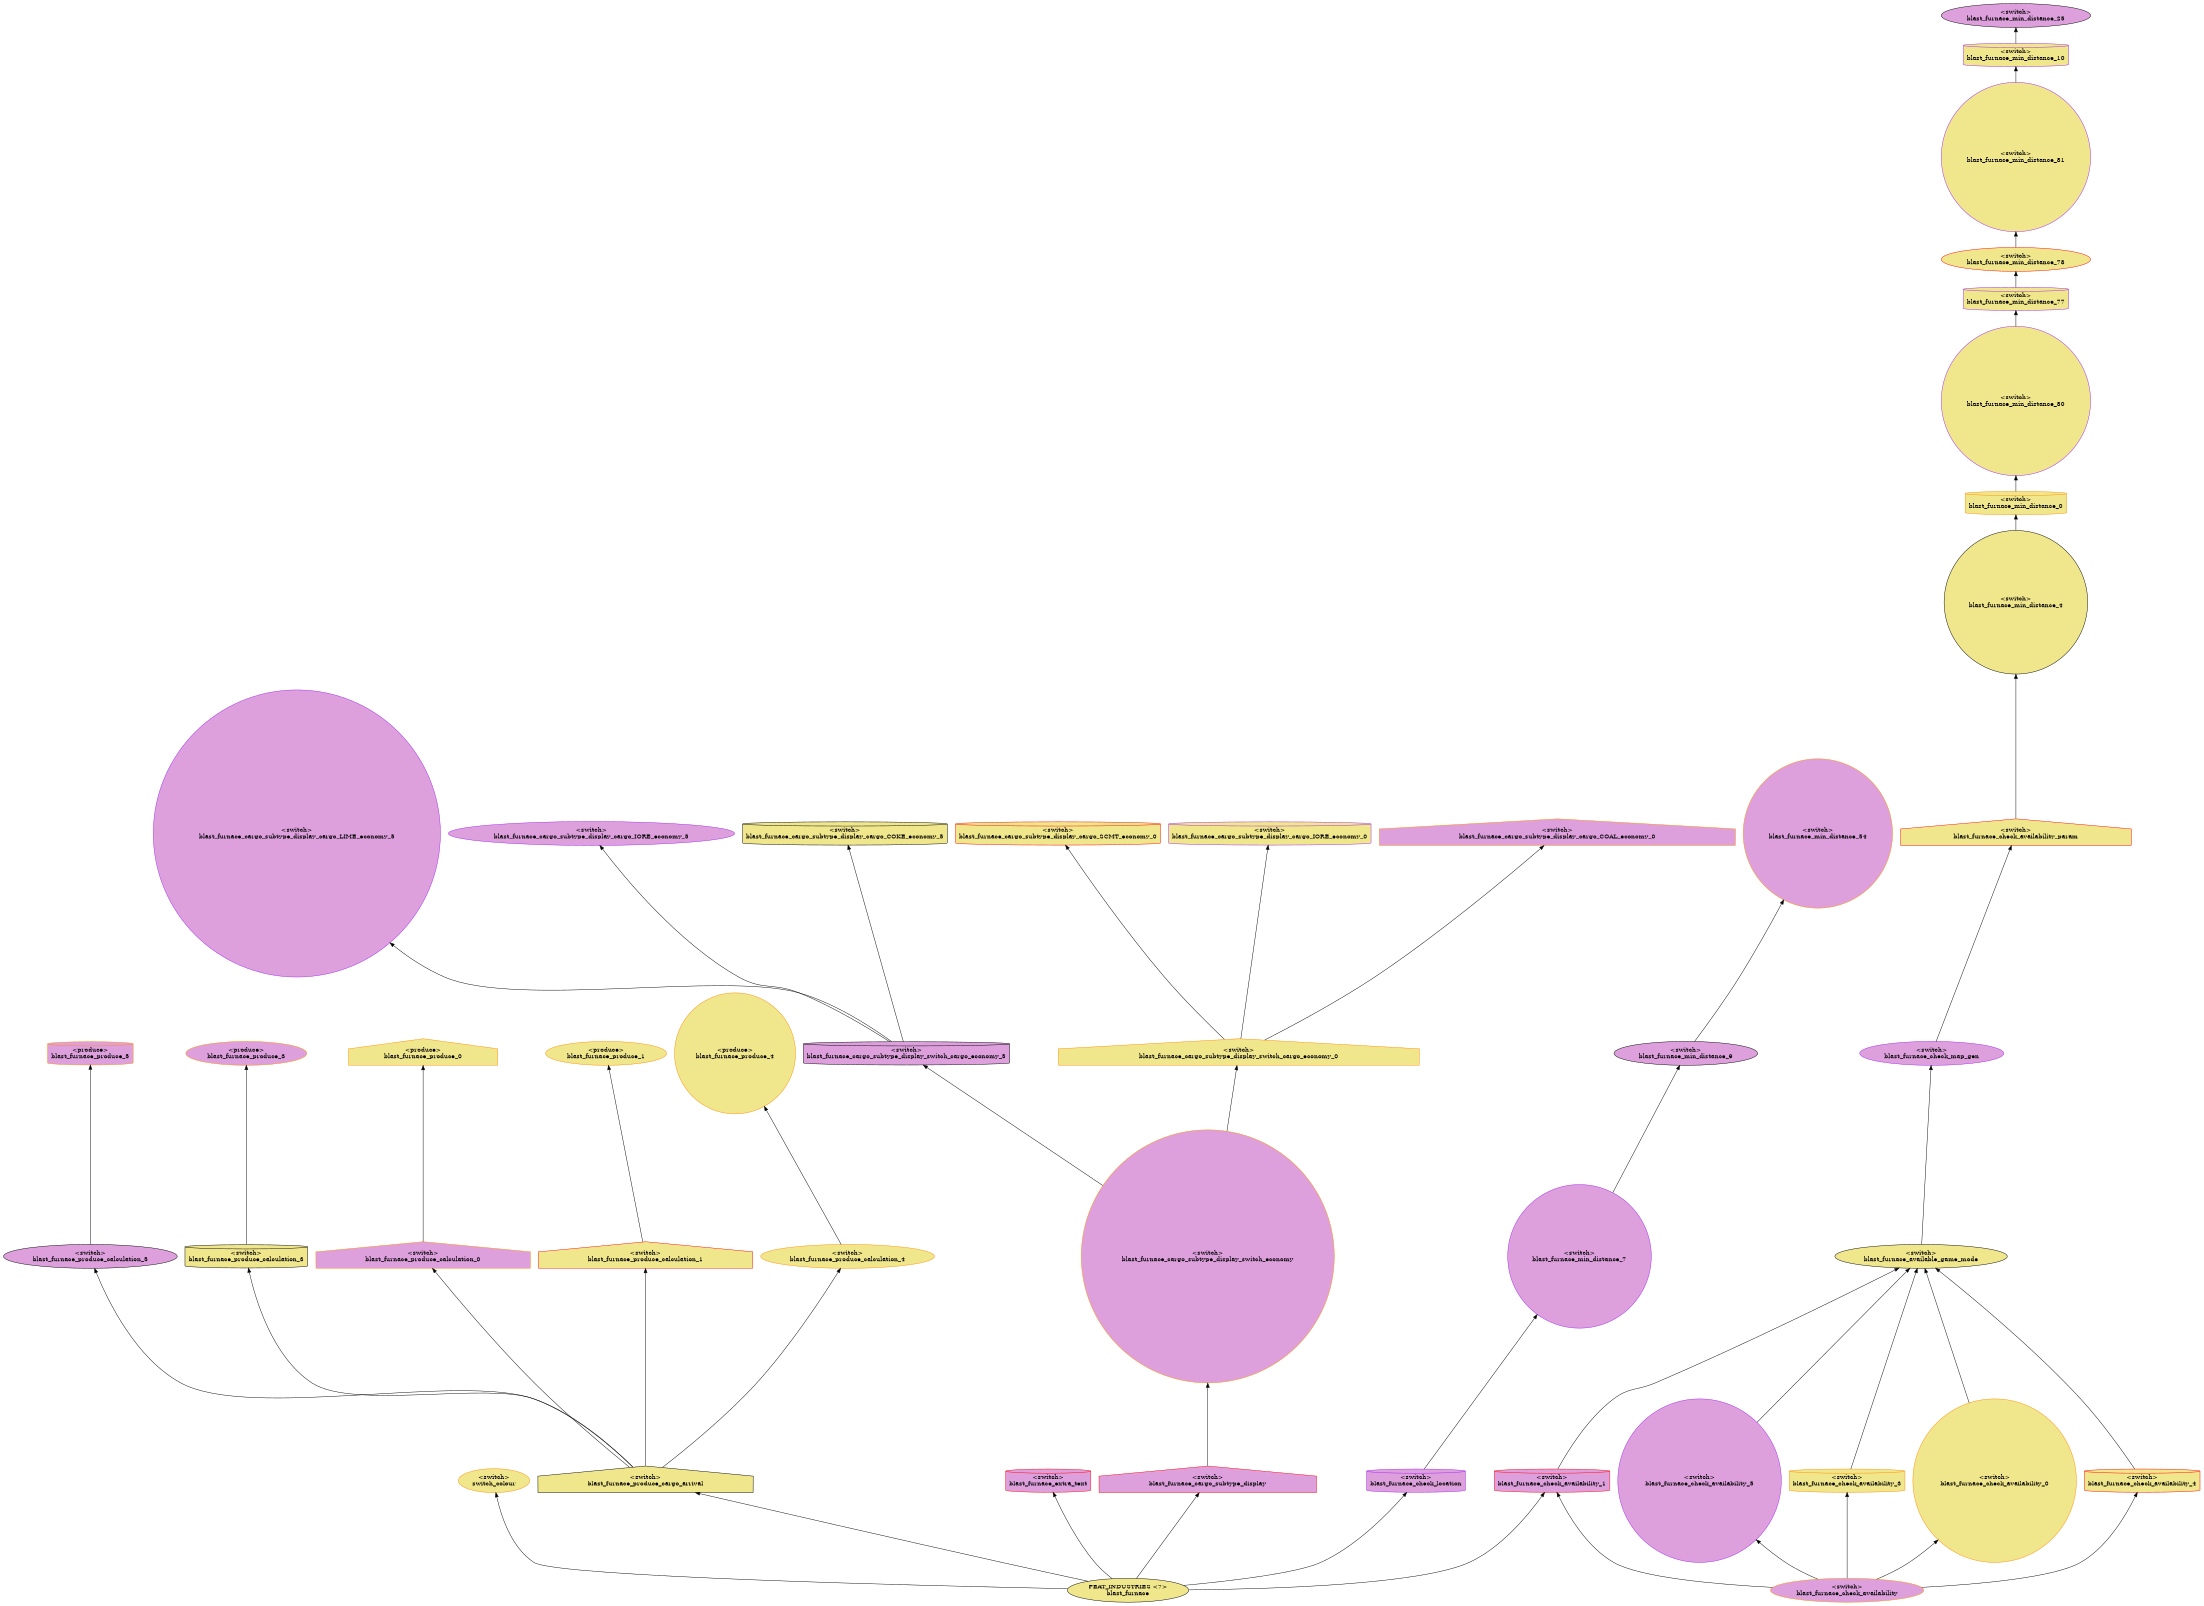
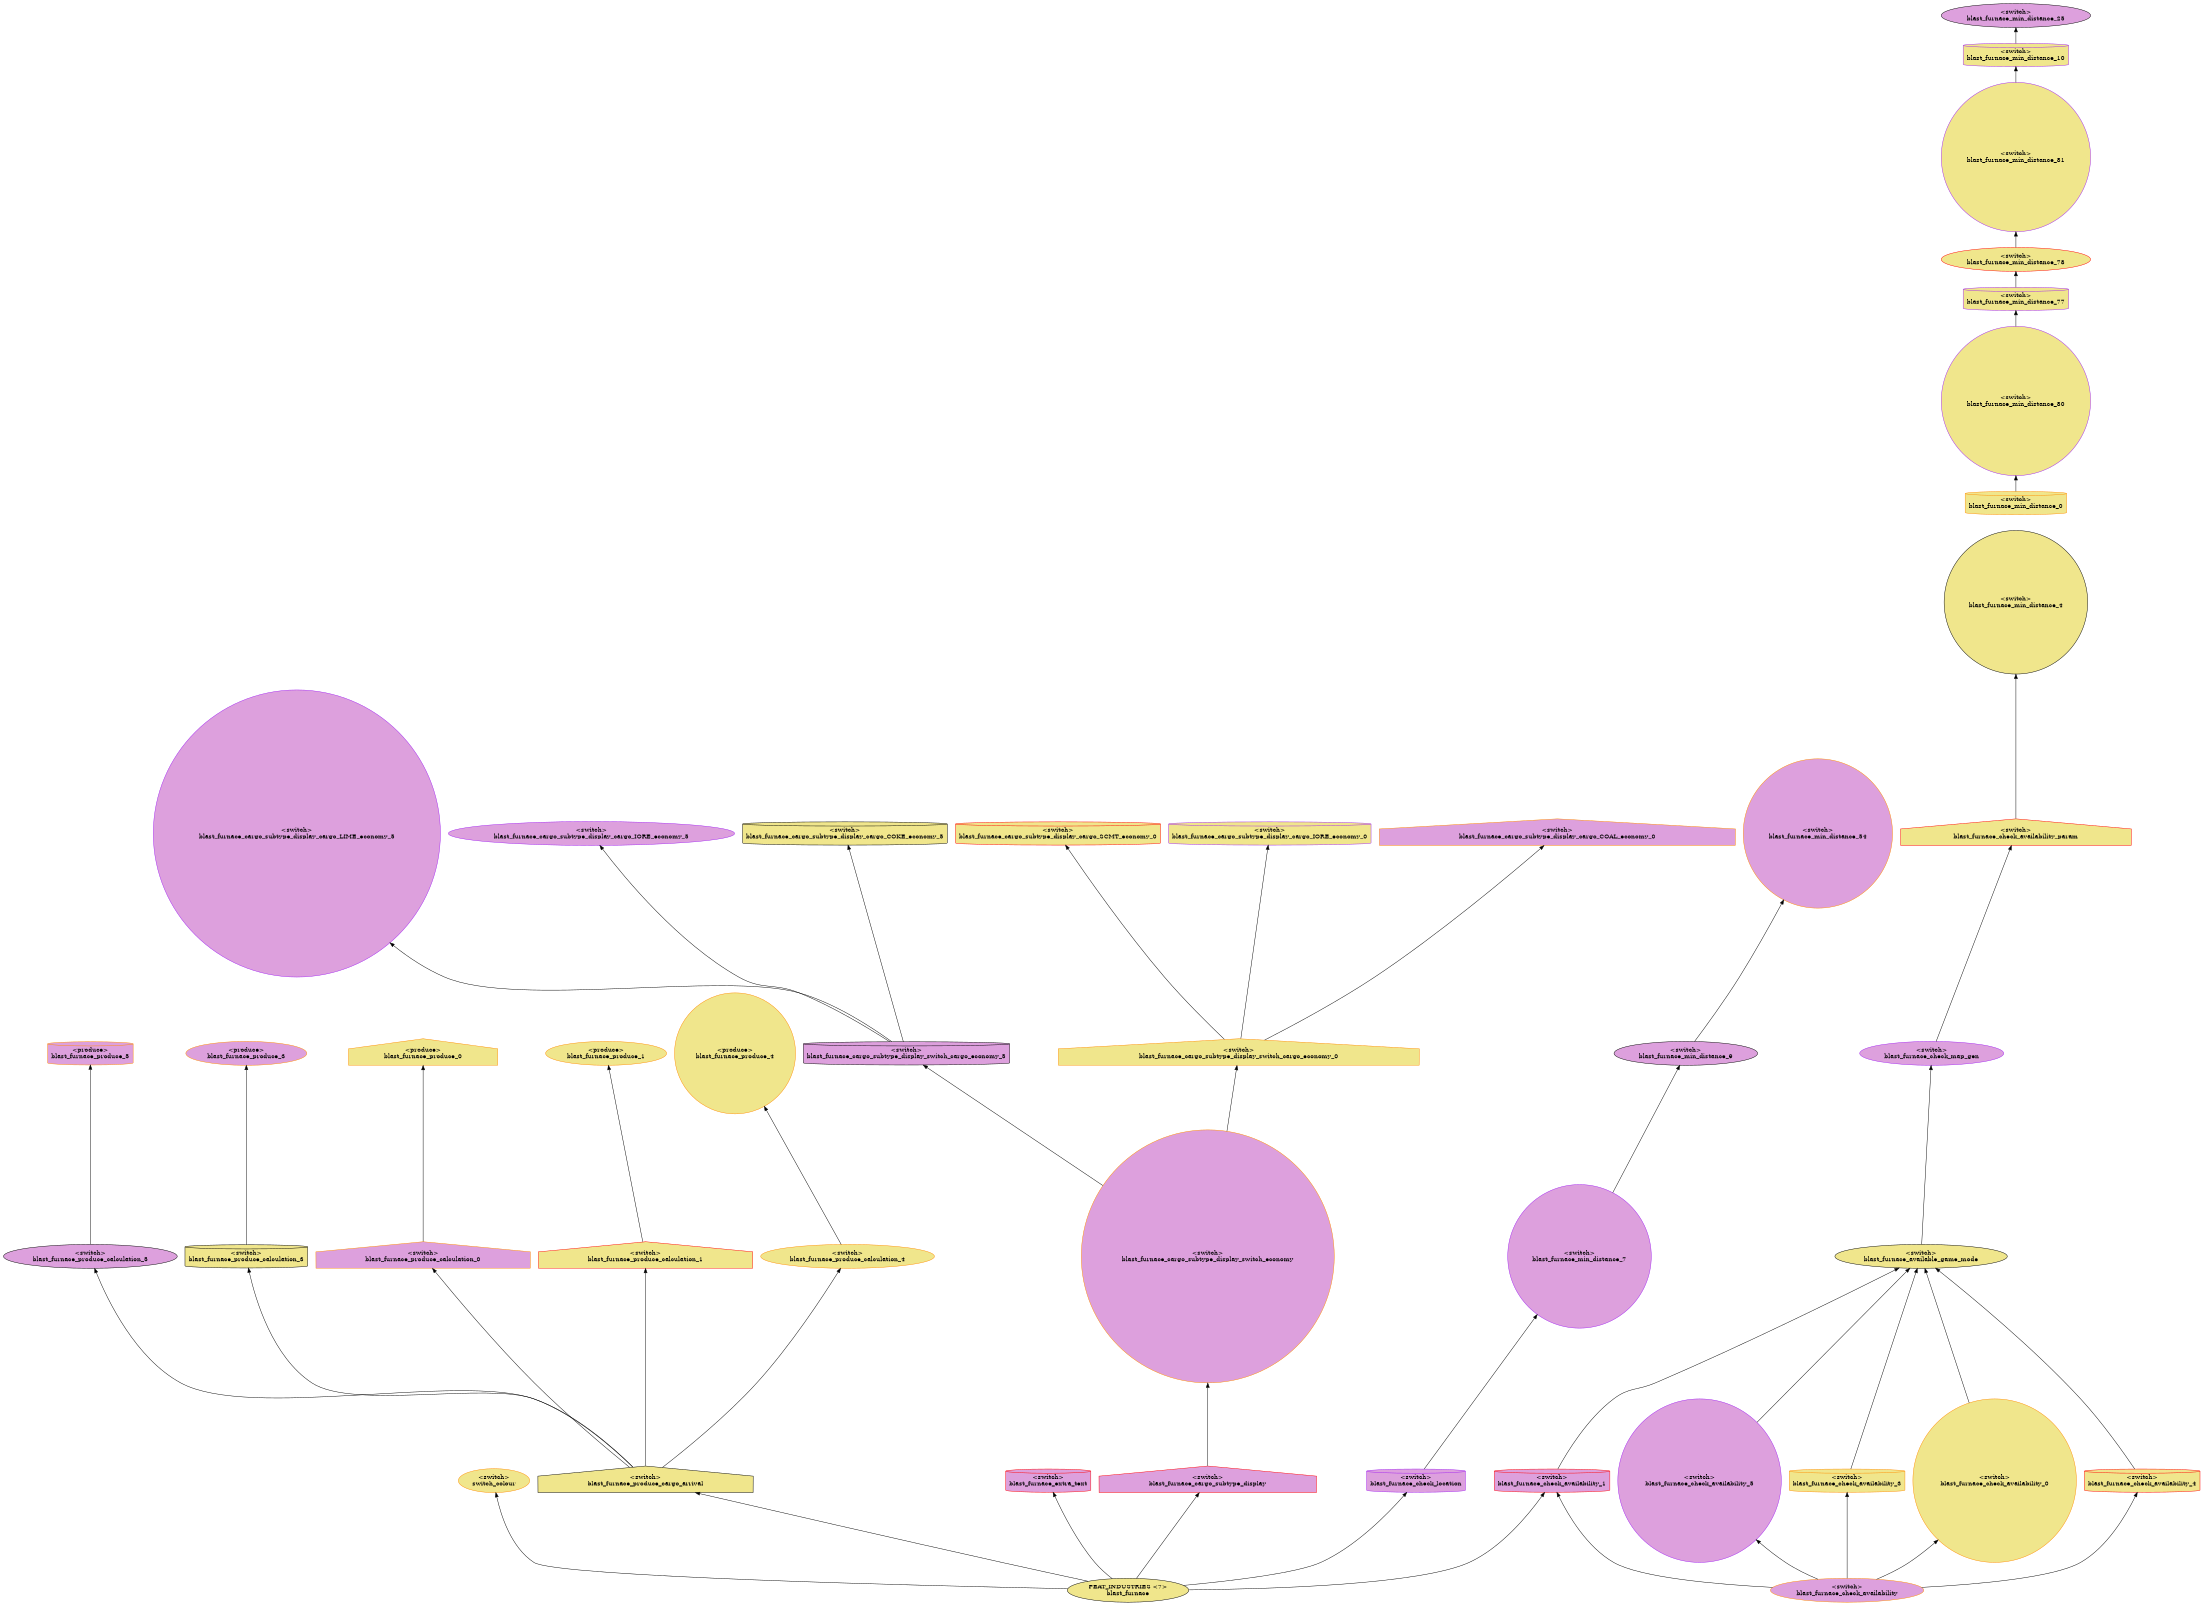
(2016, 525) -> none
